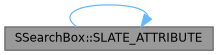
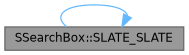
(109, 39) -> (94, 39)
